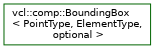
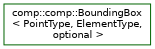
(77, 24) -> (77, 24)
